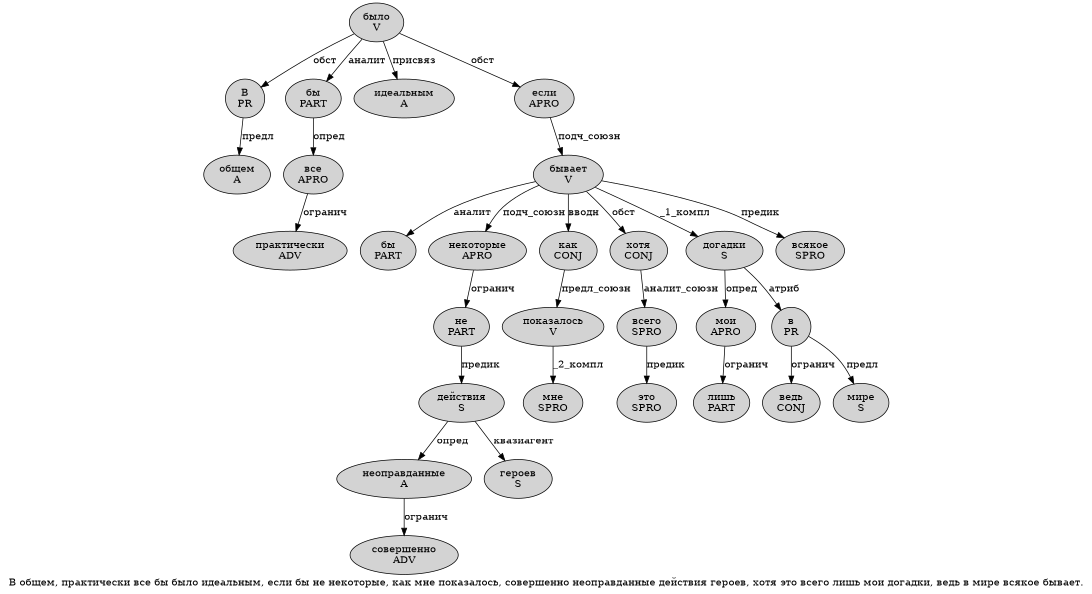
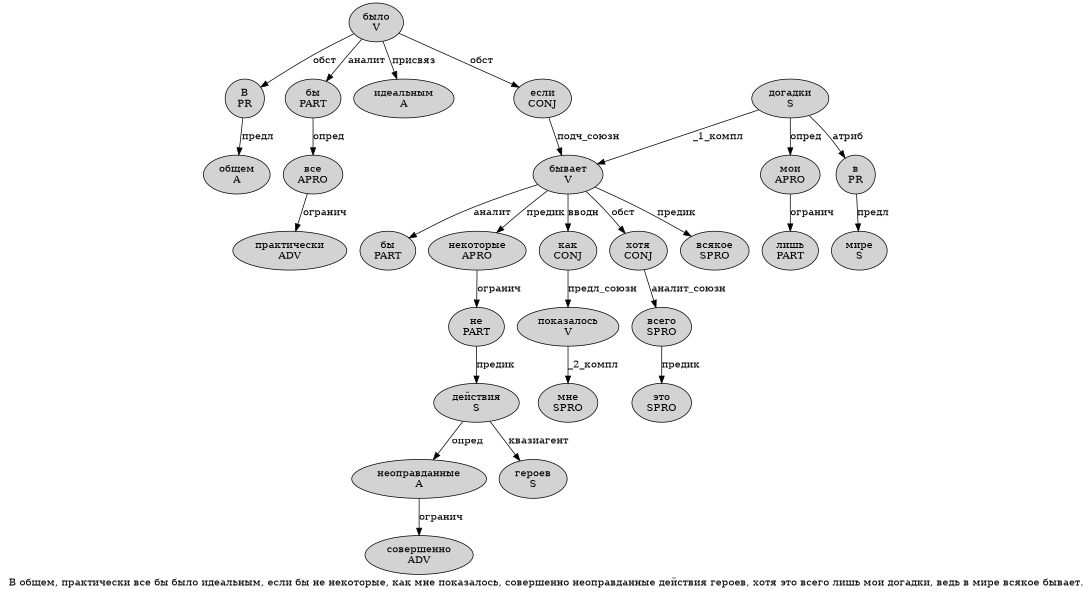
(544, 99) -> (543, 99)
(644, 210) -> (682, 136)
(534, 213) -> (546, 213)
(791, 403) -> none
